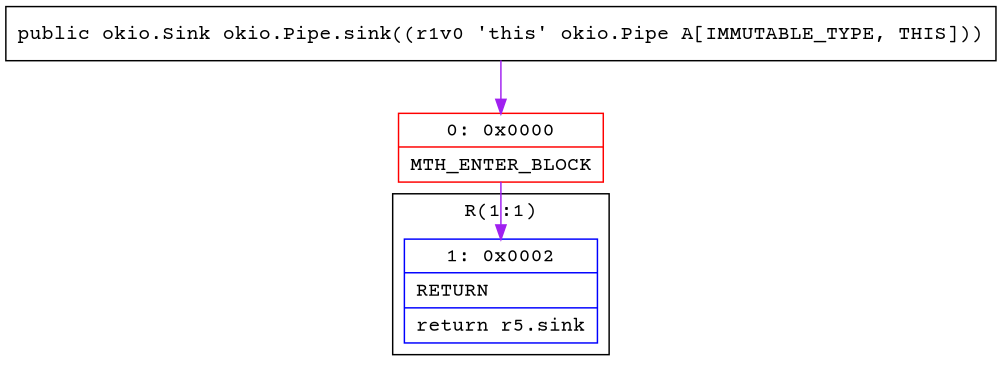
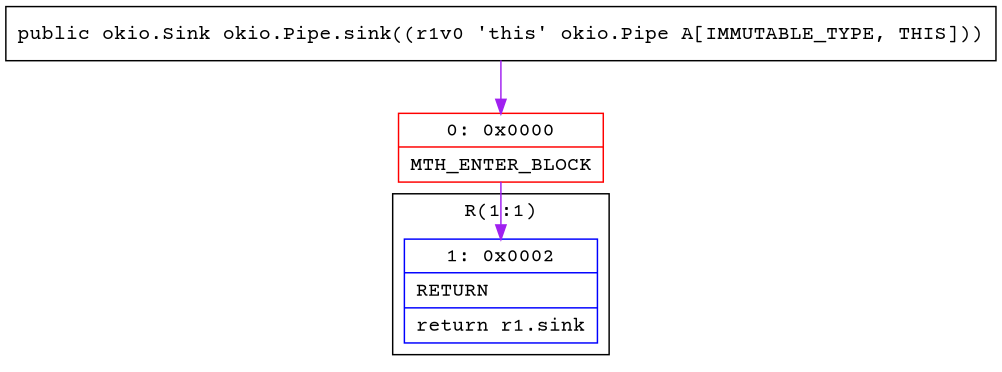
(501, 325) -> (501, 325)
